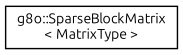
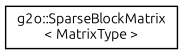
(92, 27) -> (92, 27)
